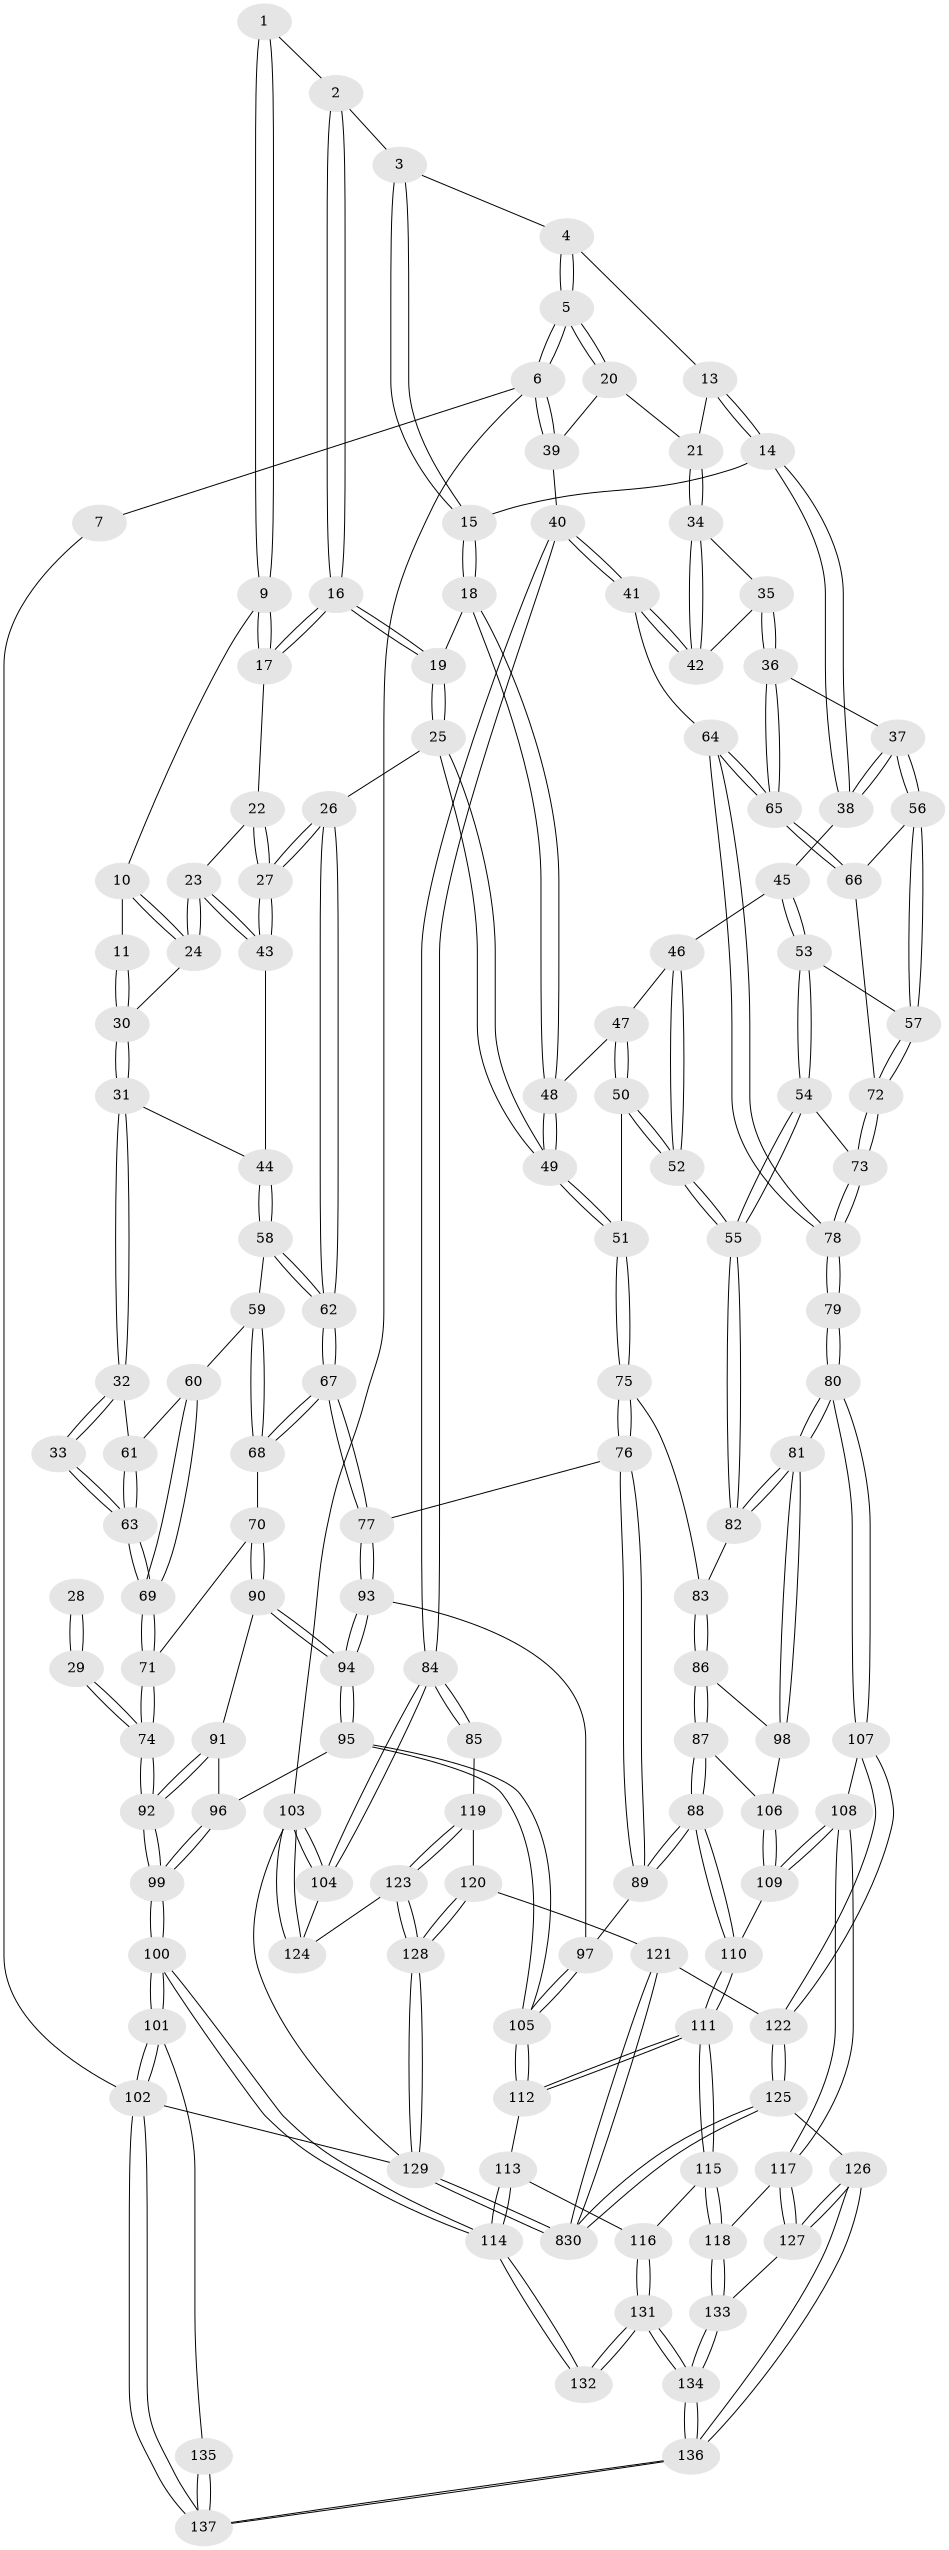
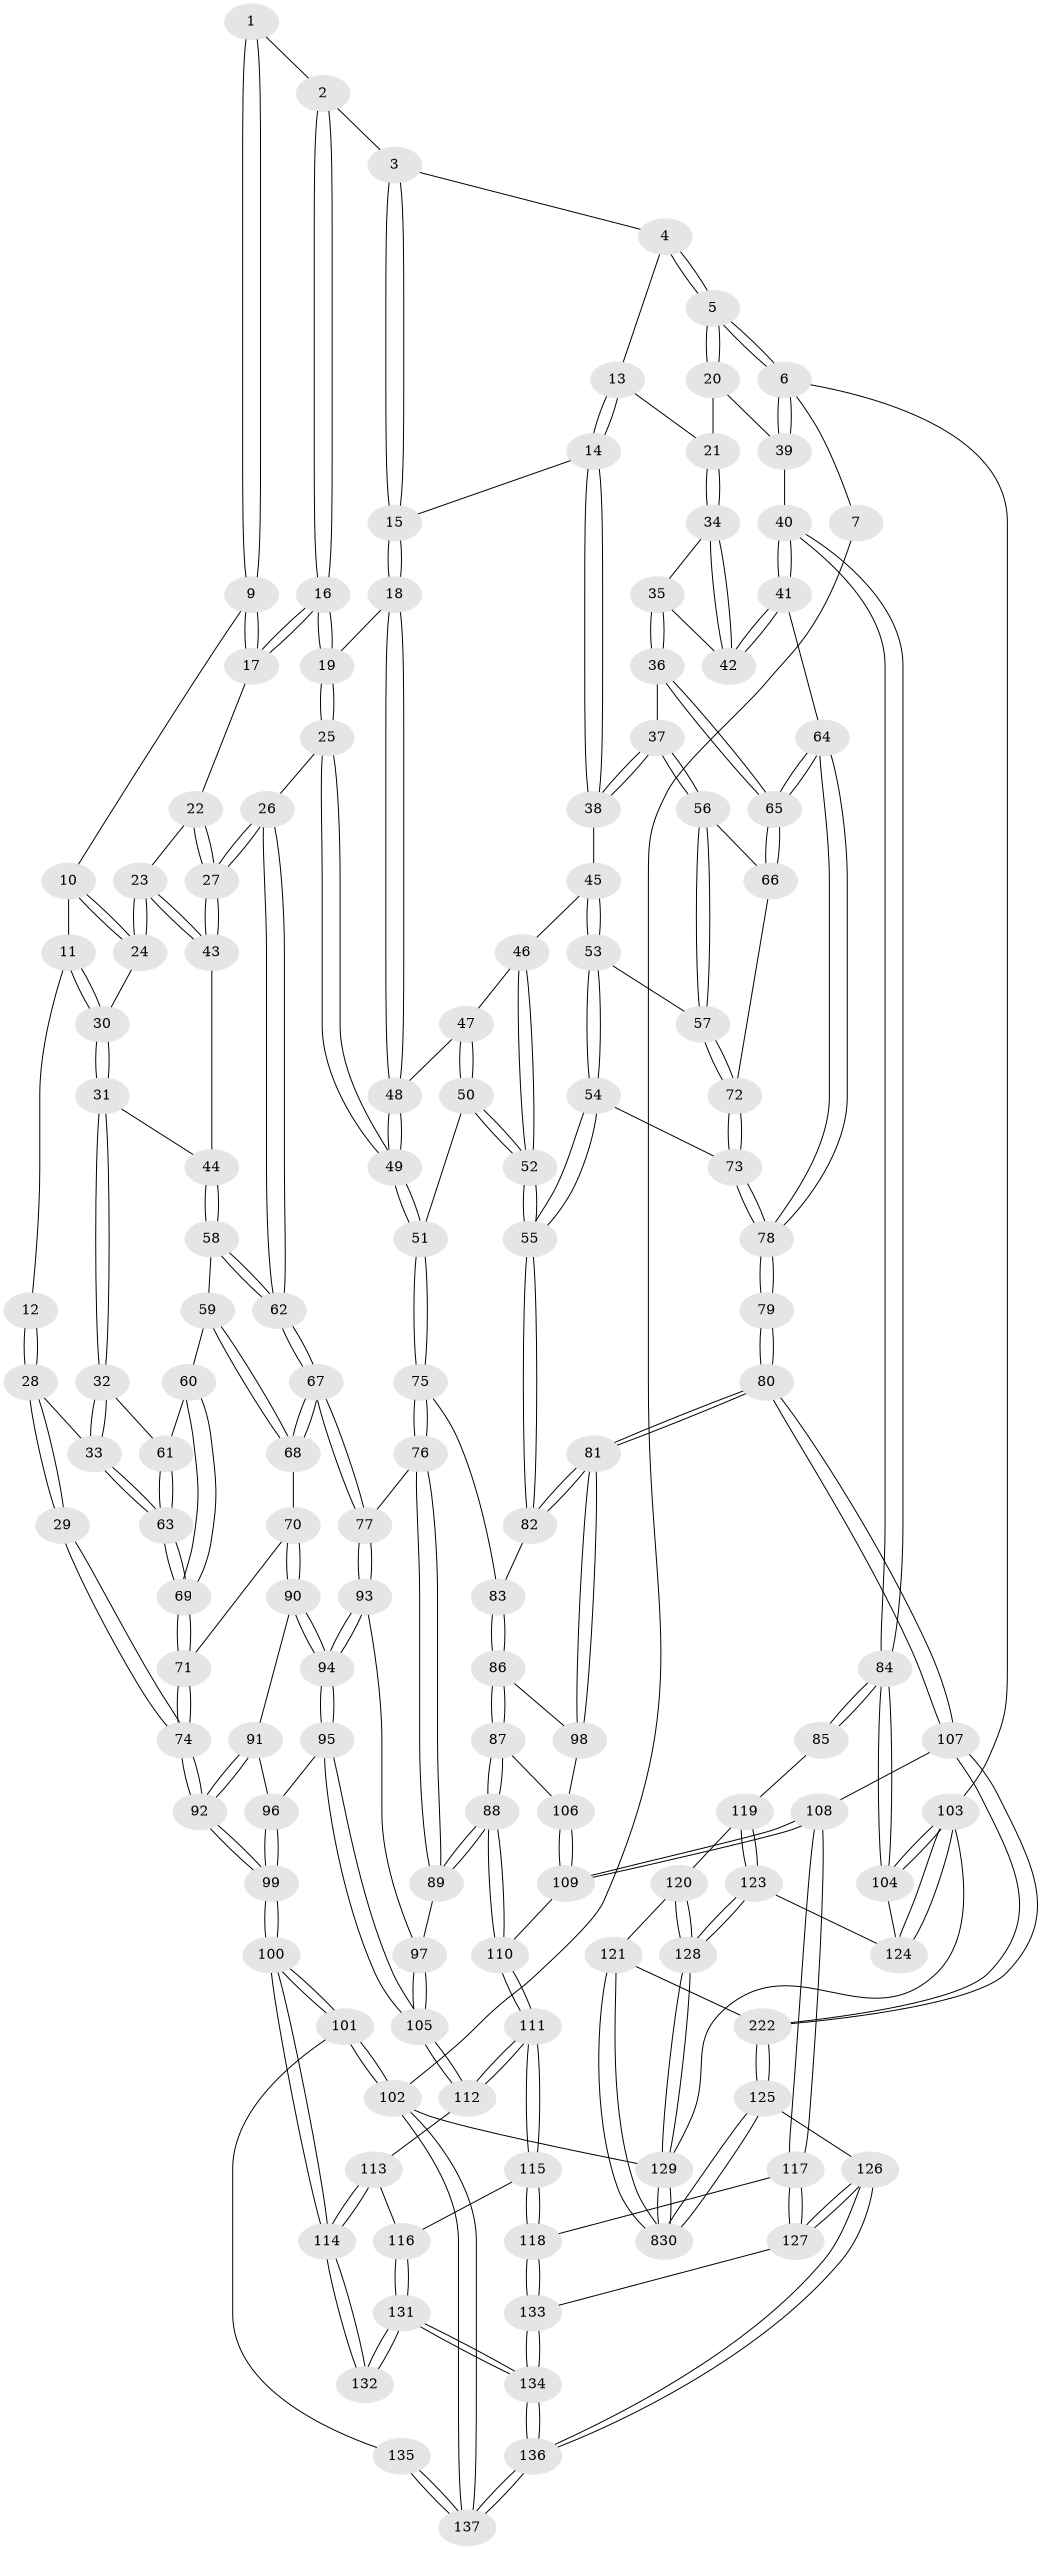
none -> (31, 1311)
none -> (63, 1418)
(779, 2027) -> (763, 2027)
